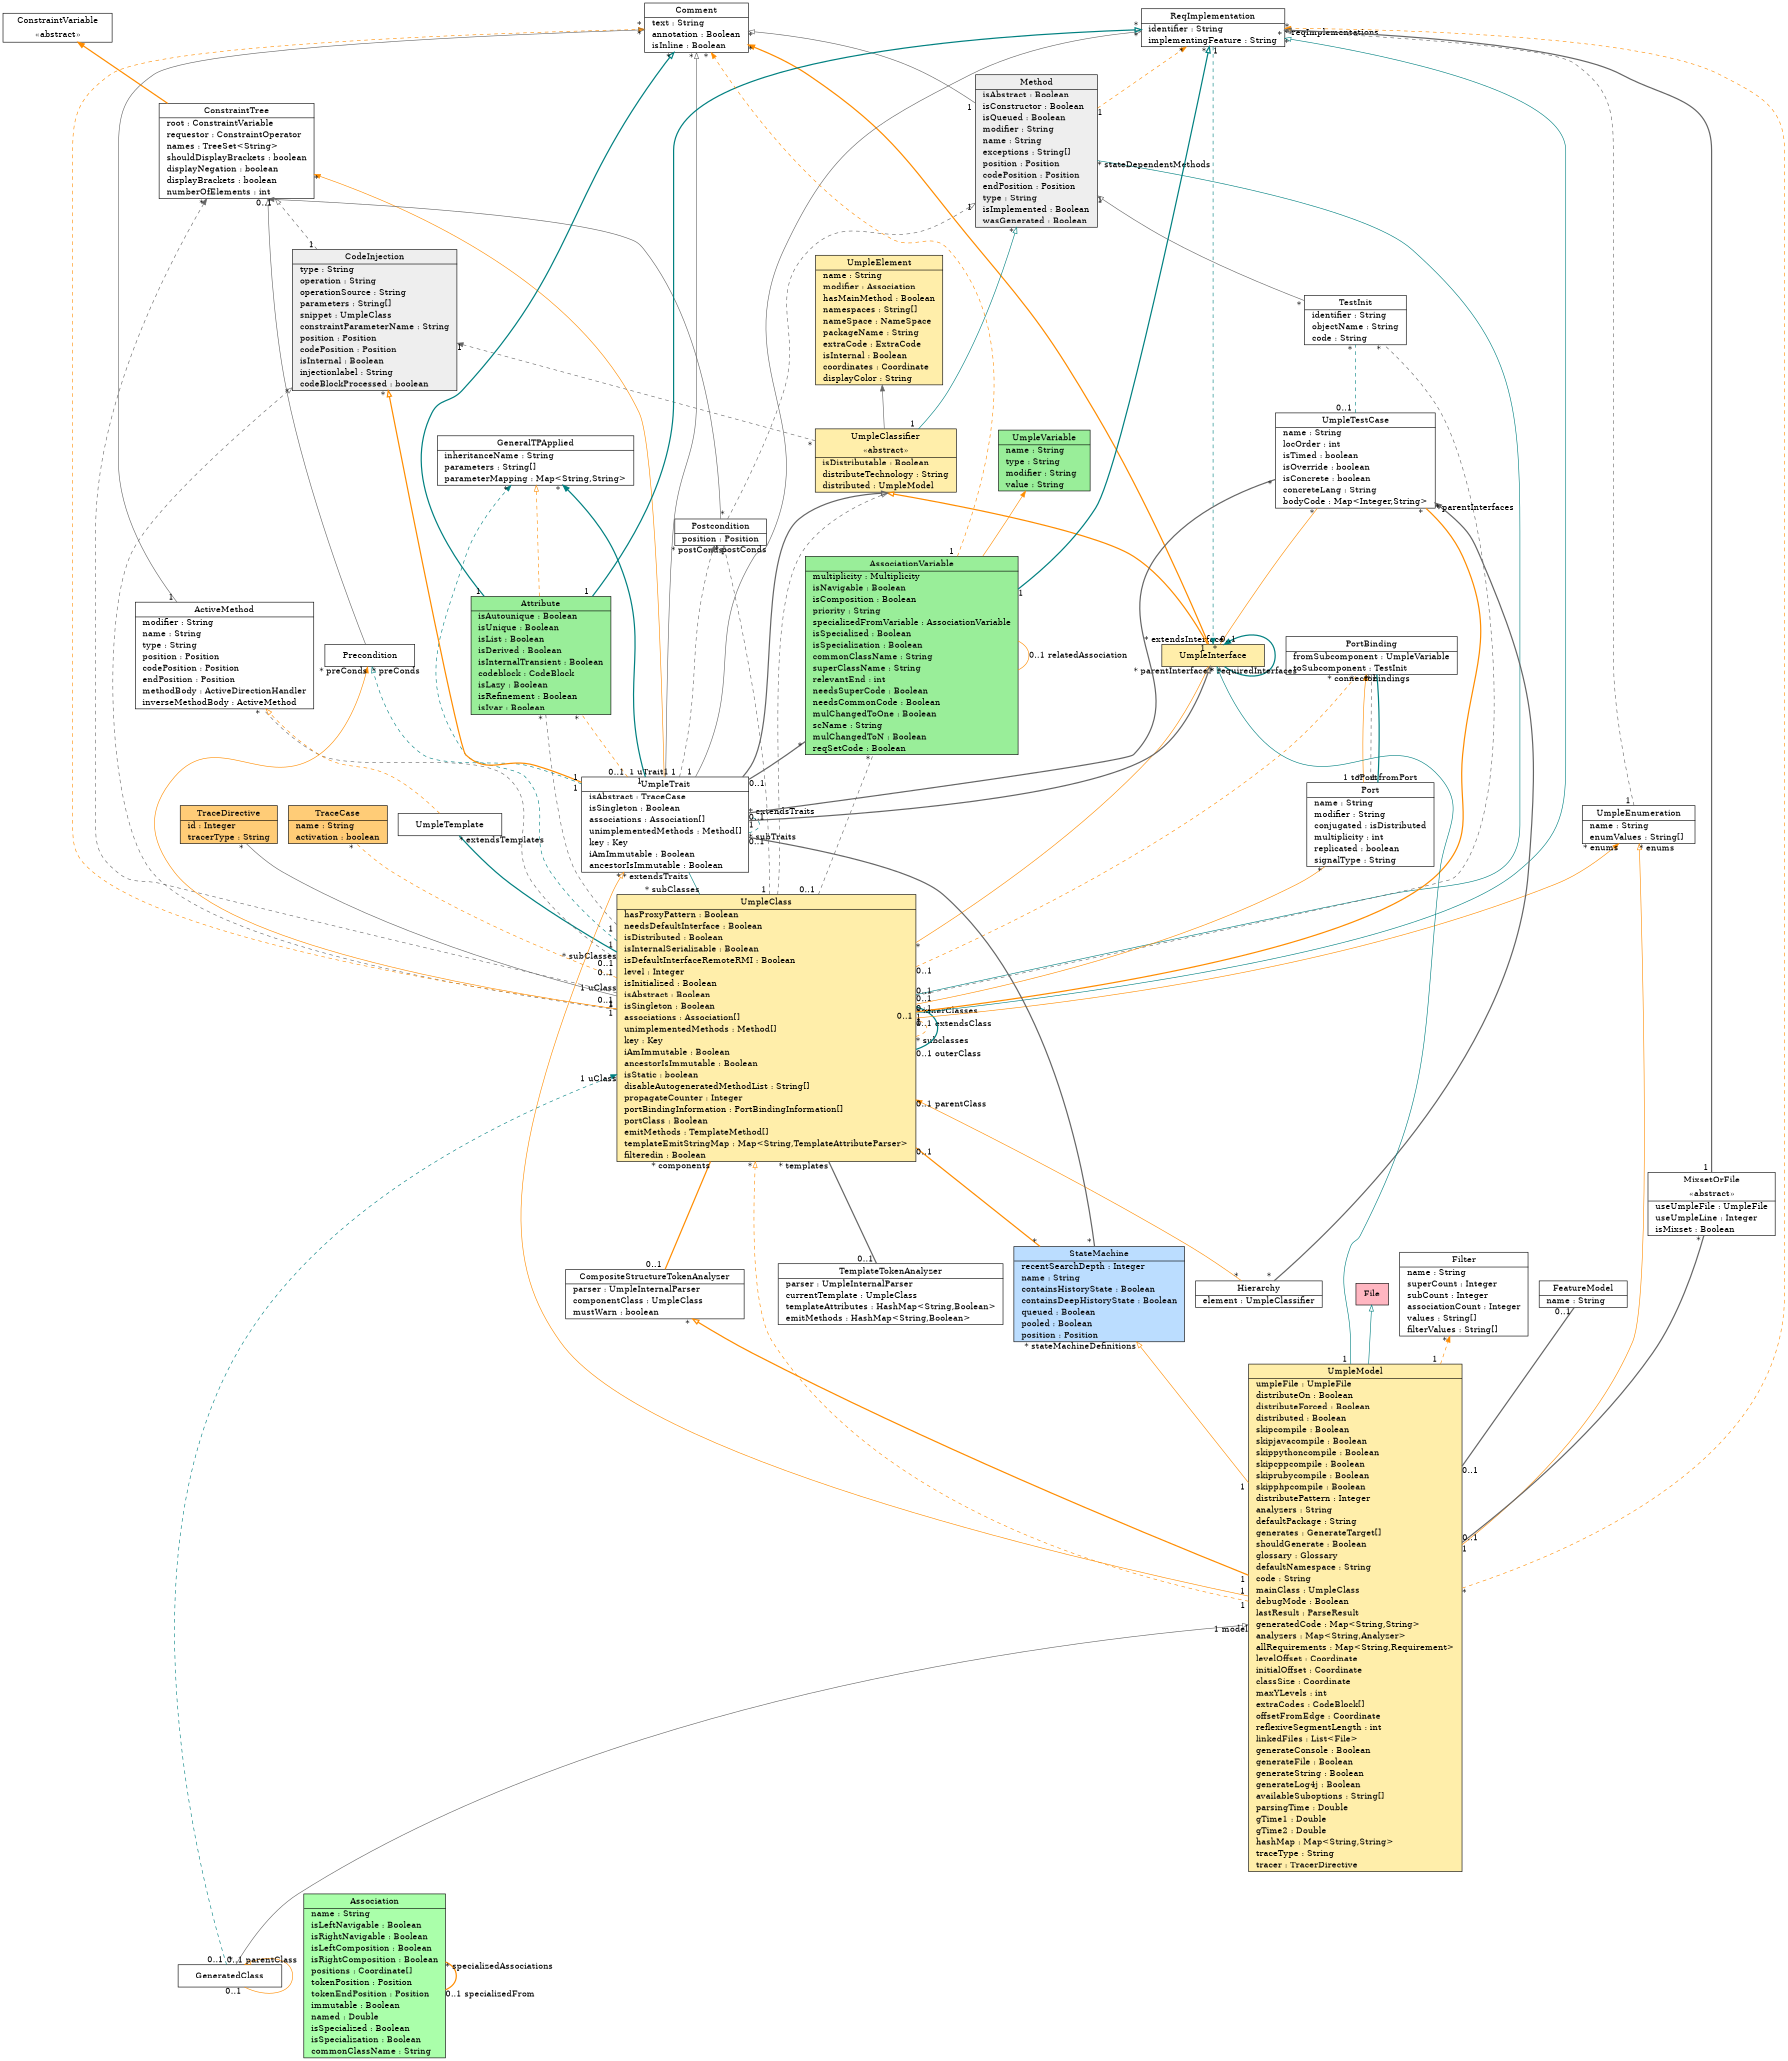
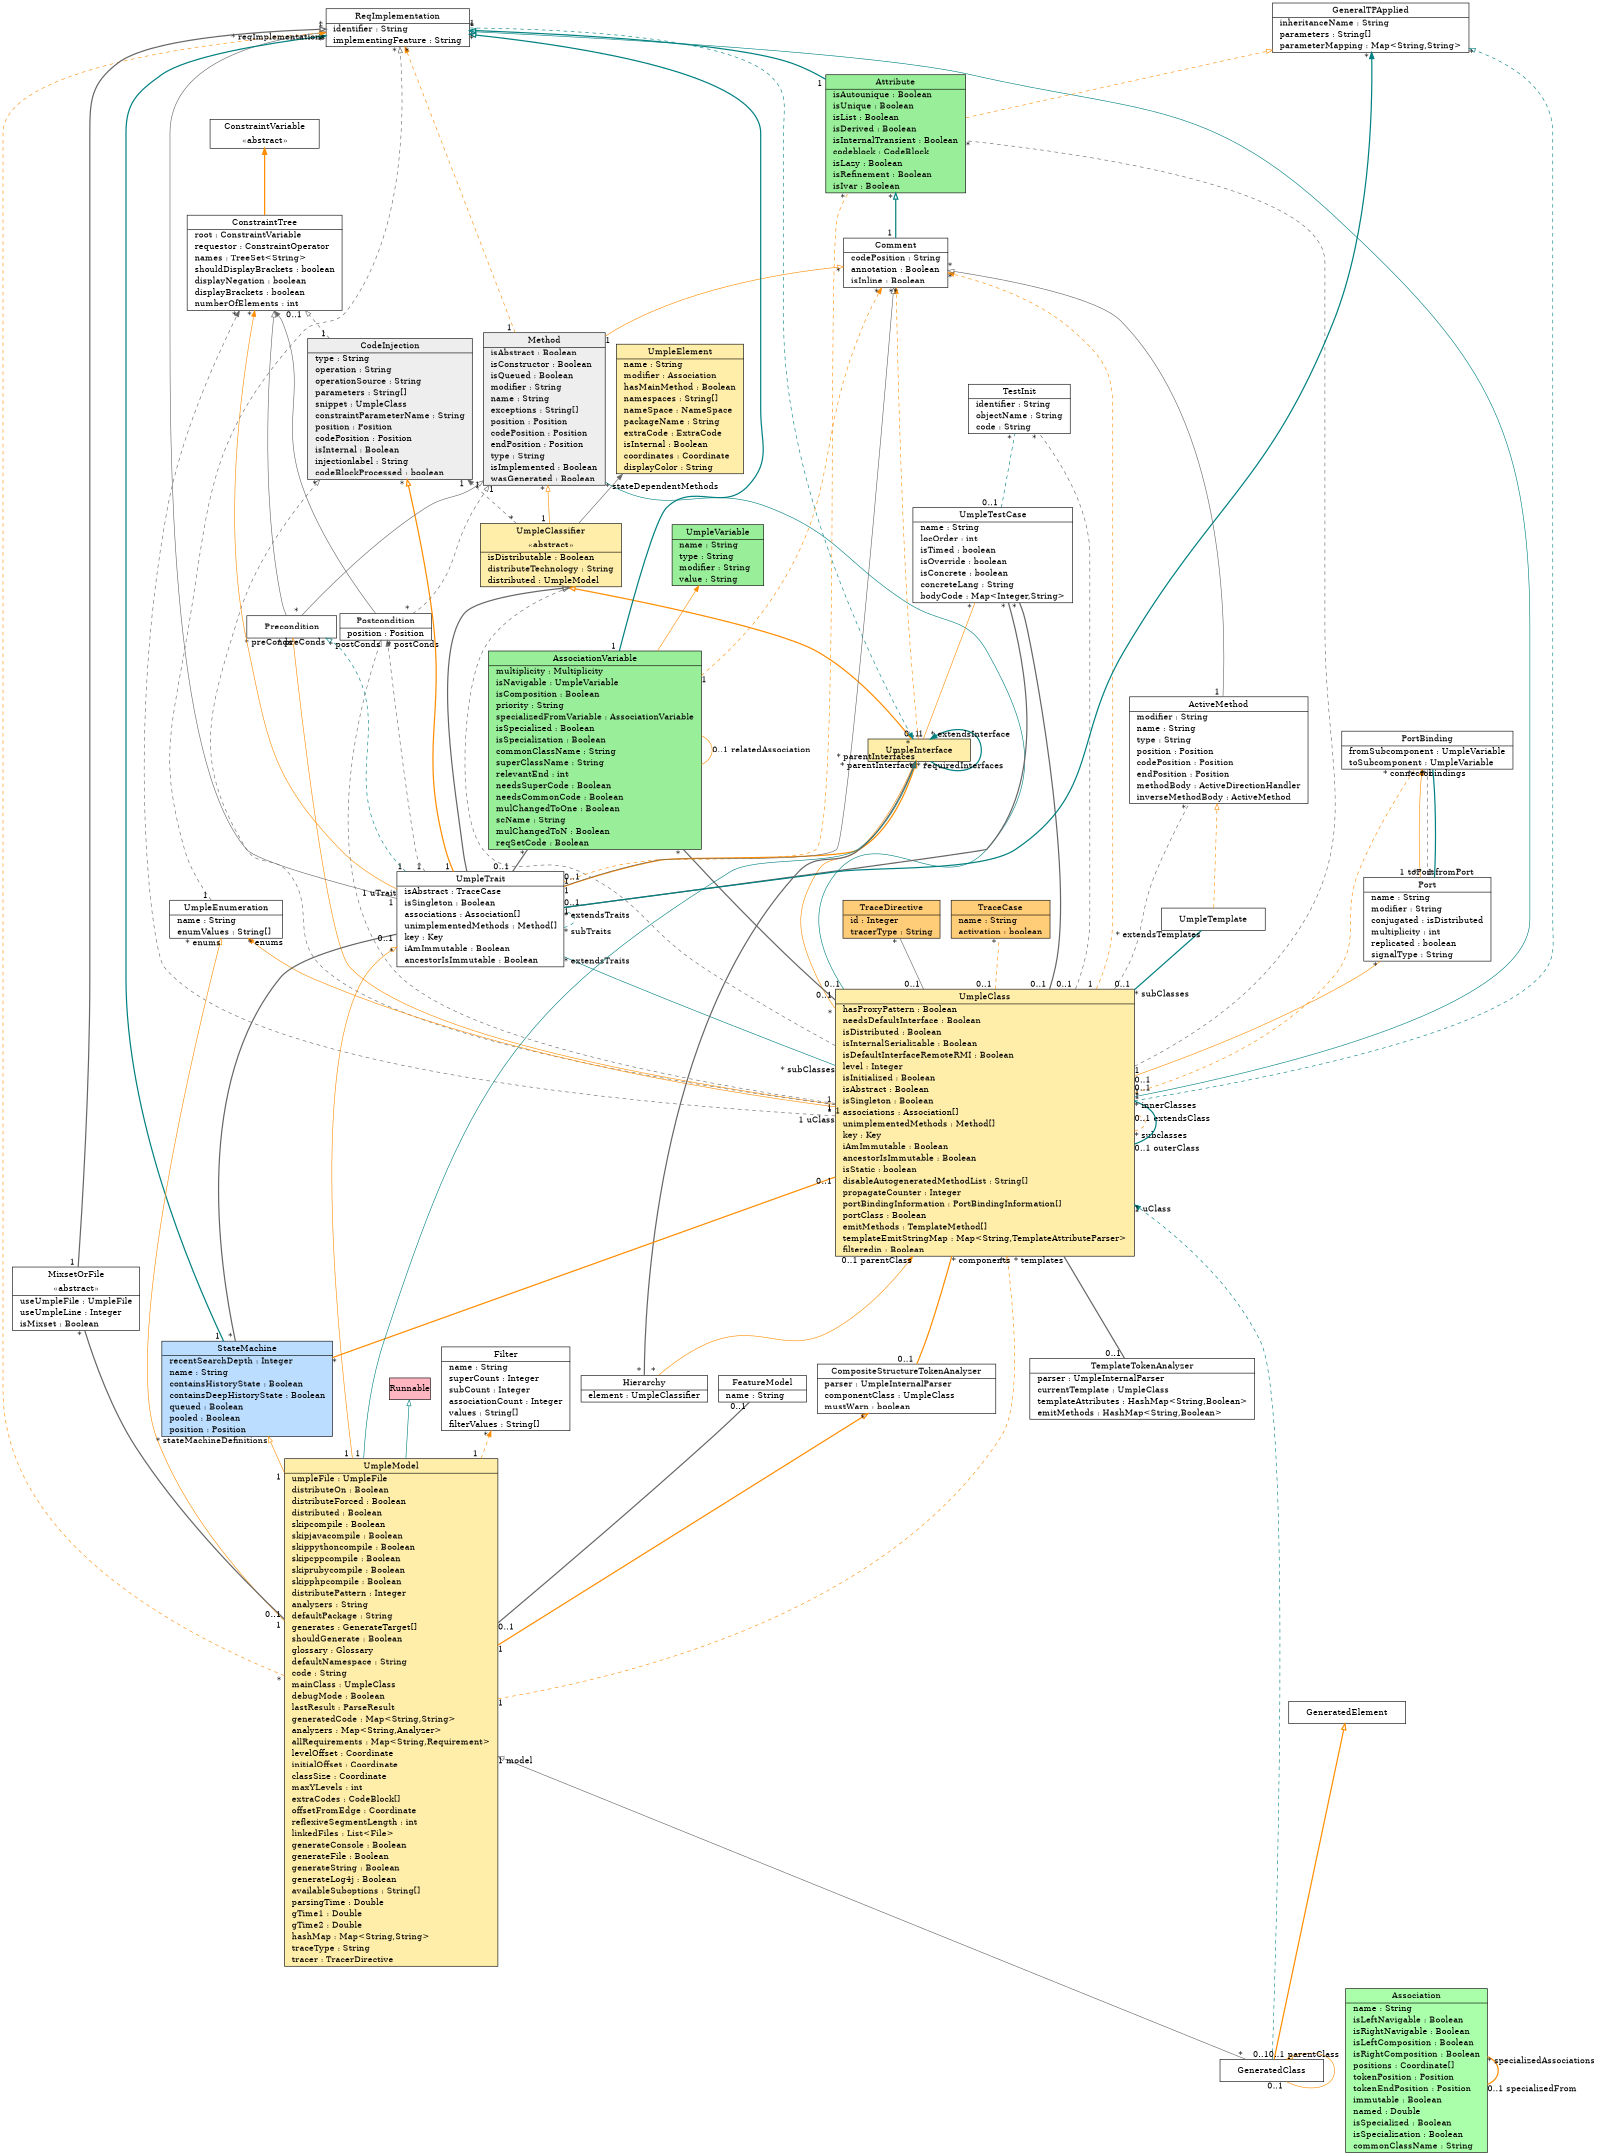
(678, 23) -> (896, 258)
(865, 51) -> (717, 289)
(1200, 256) -> (383, 539)
(1027, 308) -> (903, 517)
(511, 331) -> (896, 219)
(977, 336) -> (549, 507)
(860, 588) -> (558, 683)
none -> (126, 627)
(1351, 668) -> (1422, 763)
(452, 731) -> (1553, 710)
(1004, 797) -> (761, 857)
(846, 825) -> (761, 930)
(220, 906) -> (427, 1013)
(1372, 913) -> (1053, 795)
(1519, 923) -> (705, 1031)
(1372, 1294) -> (410, 1389)
none -> (1347, 1712)
